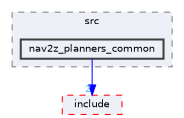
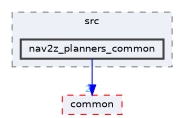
(92, 105) -> (92, 105)
